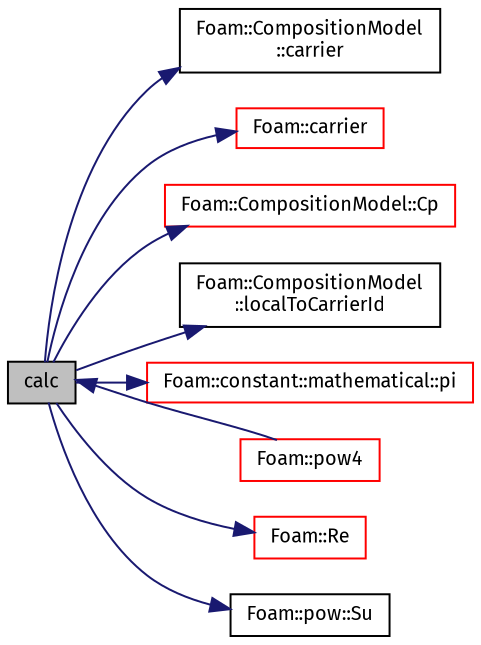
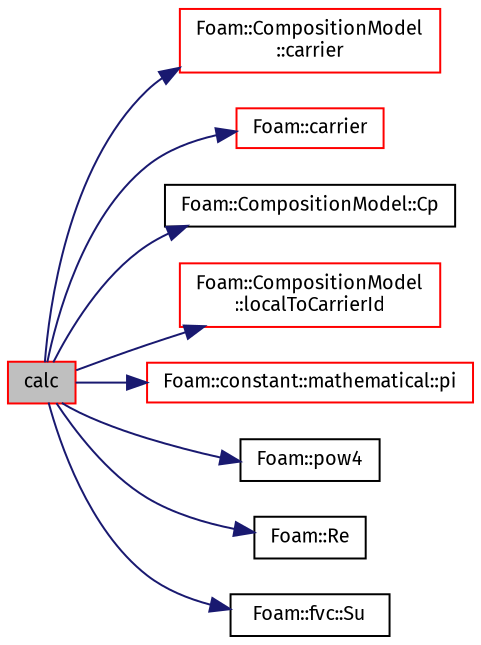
(310, 41) -> (310, 41)
(310, 206) -> (310, 206)
(310, 295) -> (310, 295)
(42, 383) -> (42, 383)
(186, 414) -> (139, 436)
(310, 460) -> (310, 460)
(310, 538) -> (310, 538)
(310, 615) -> (310, 615)
